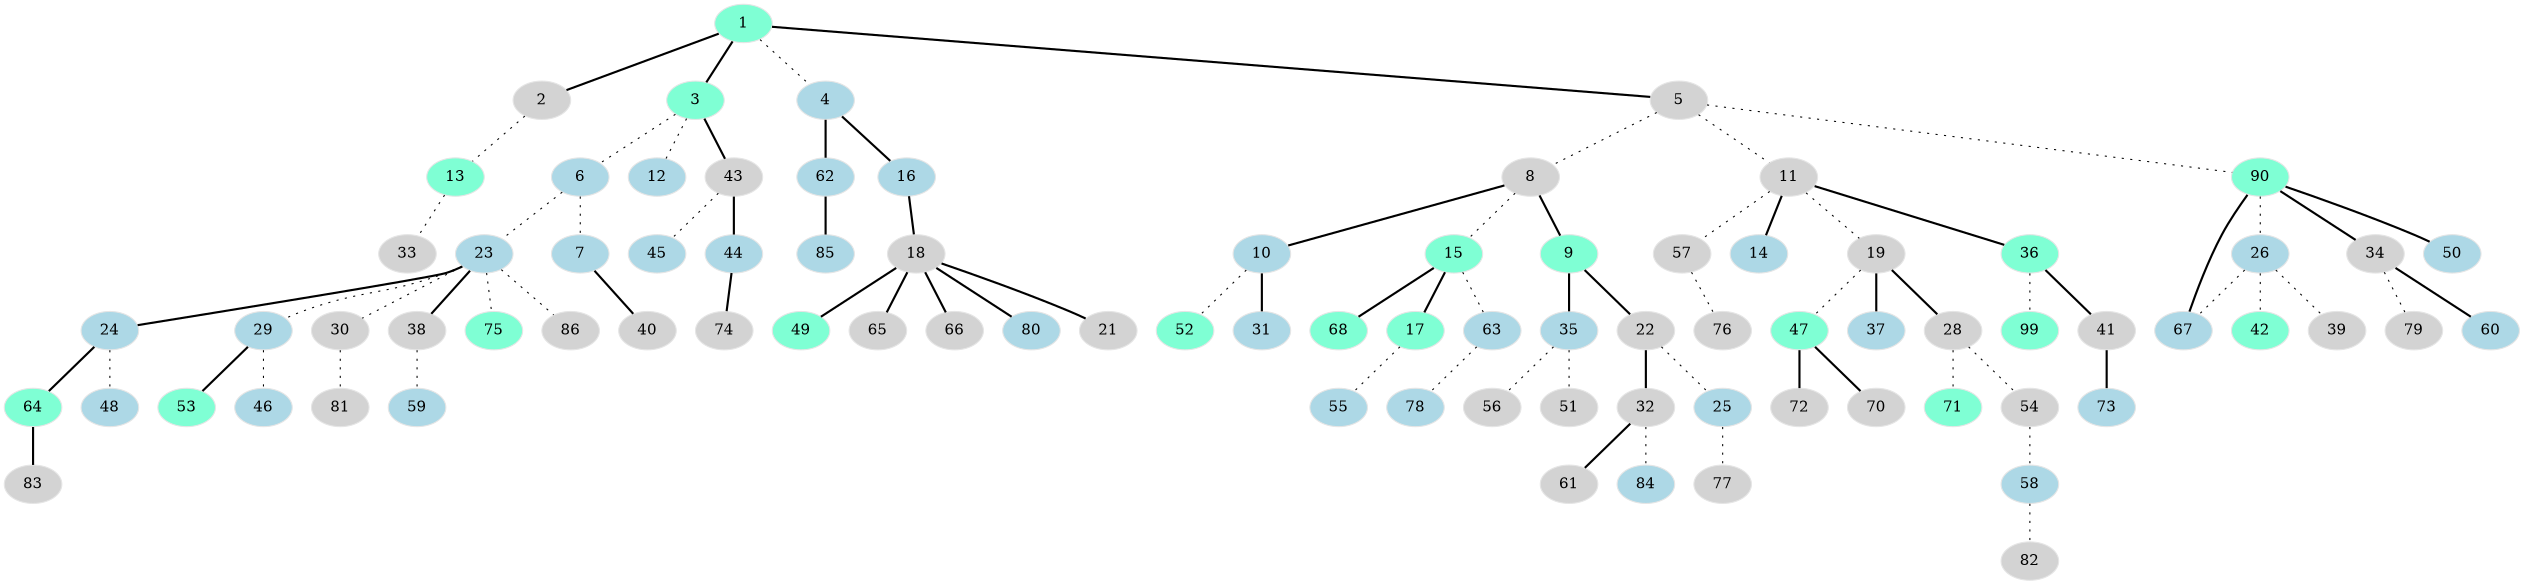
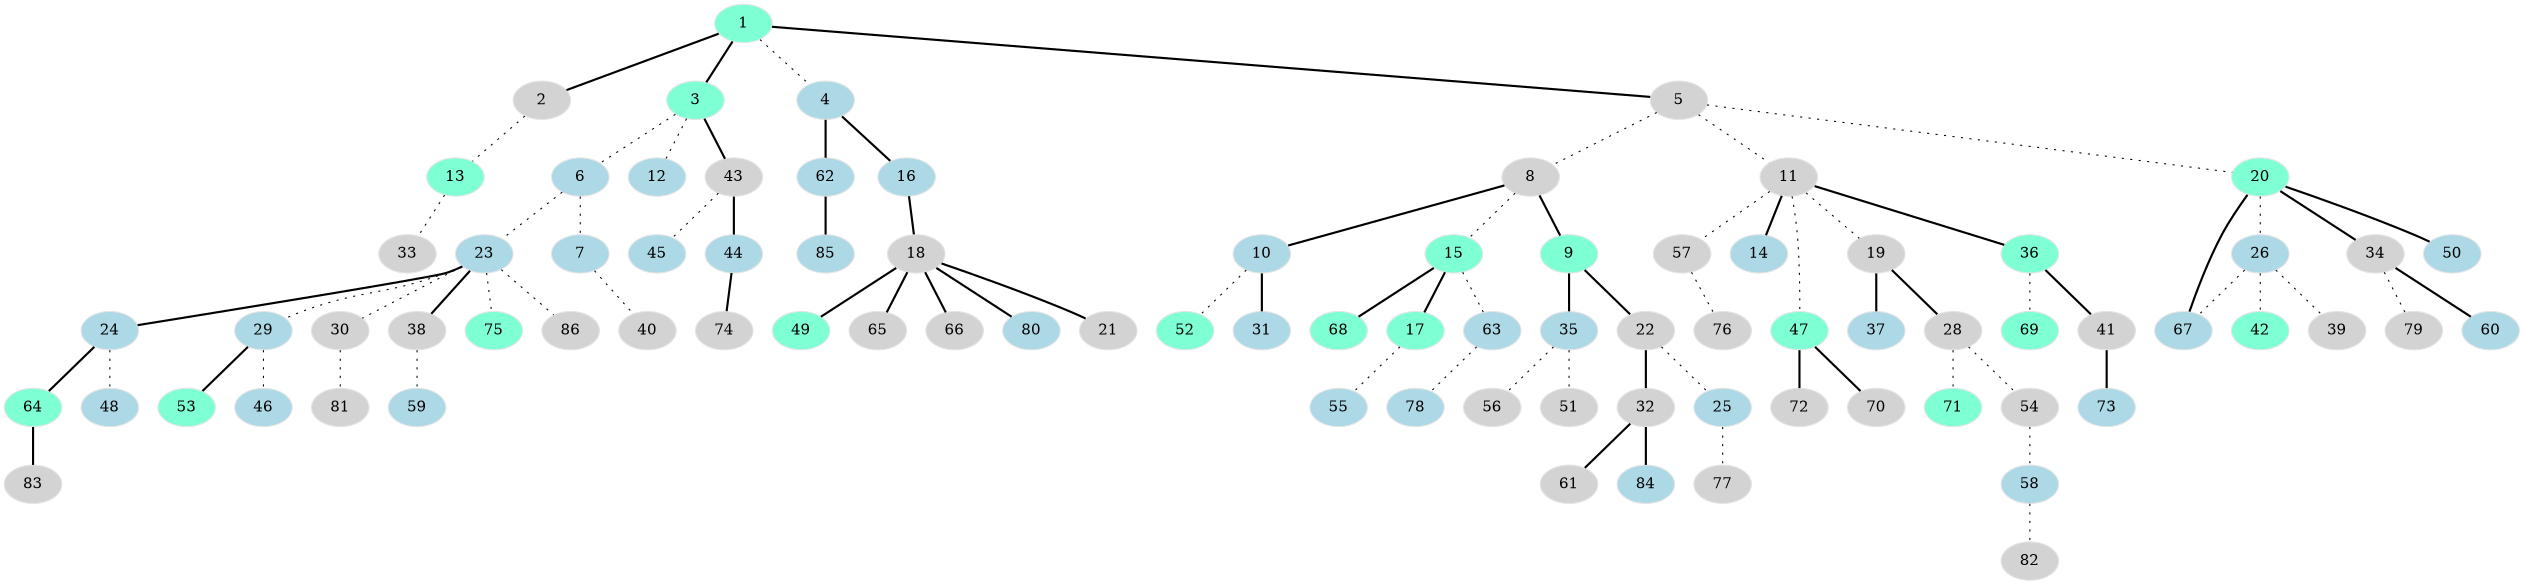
(2260, 177) -> (2260, 177)
(614, 292) -> (614, 292)
(1838, 292) -> (1799, 254)
(2030, 331) -> (2030, 331)
(1646, 446) -> (1646, 446)
